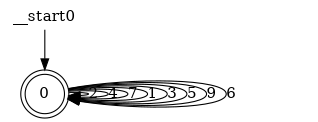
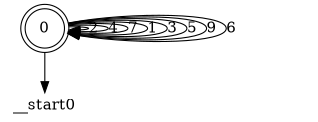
(45, 44) -> (45, 67)
